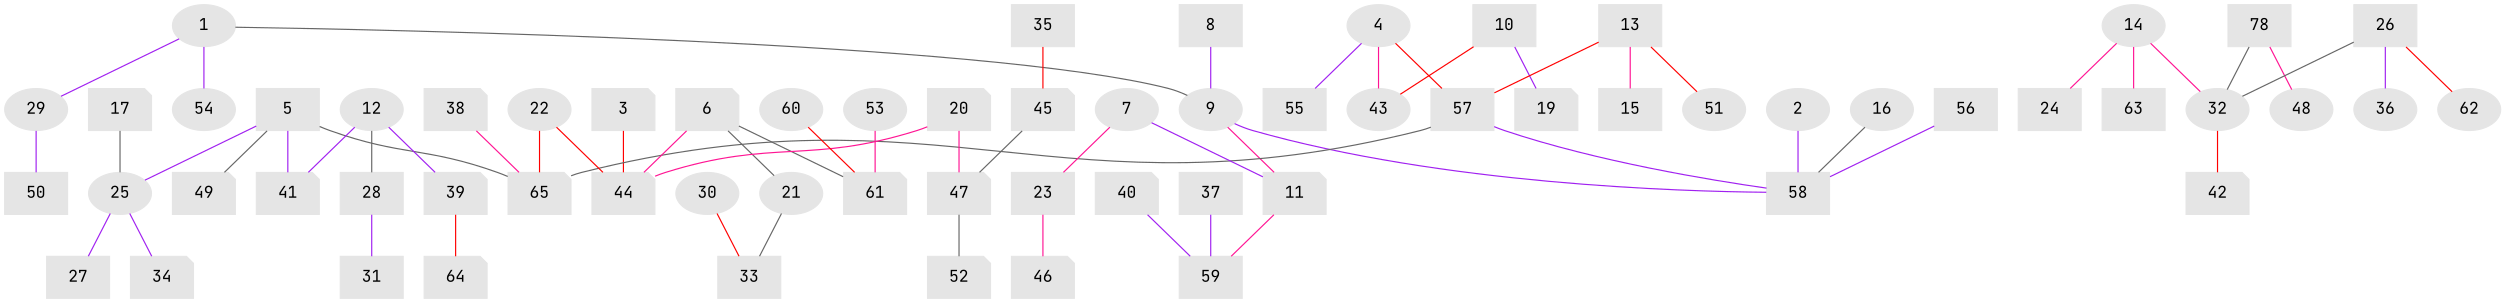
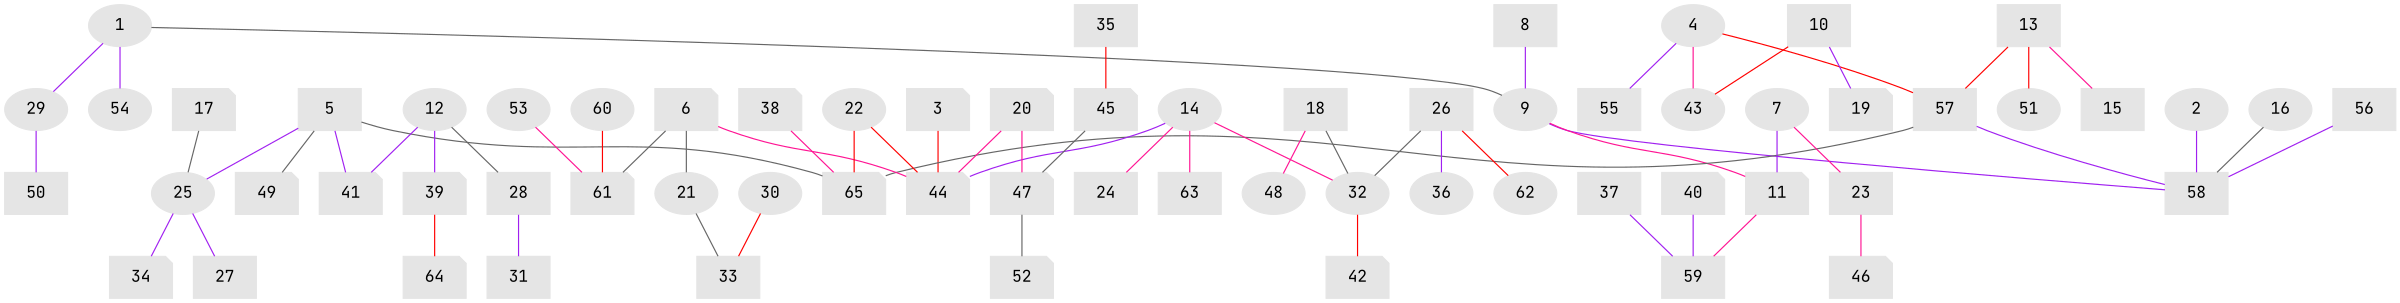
(2259, 26) -> (1316, 110)
none -> (1048, 154)
